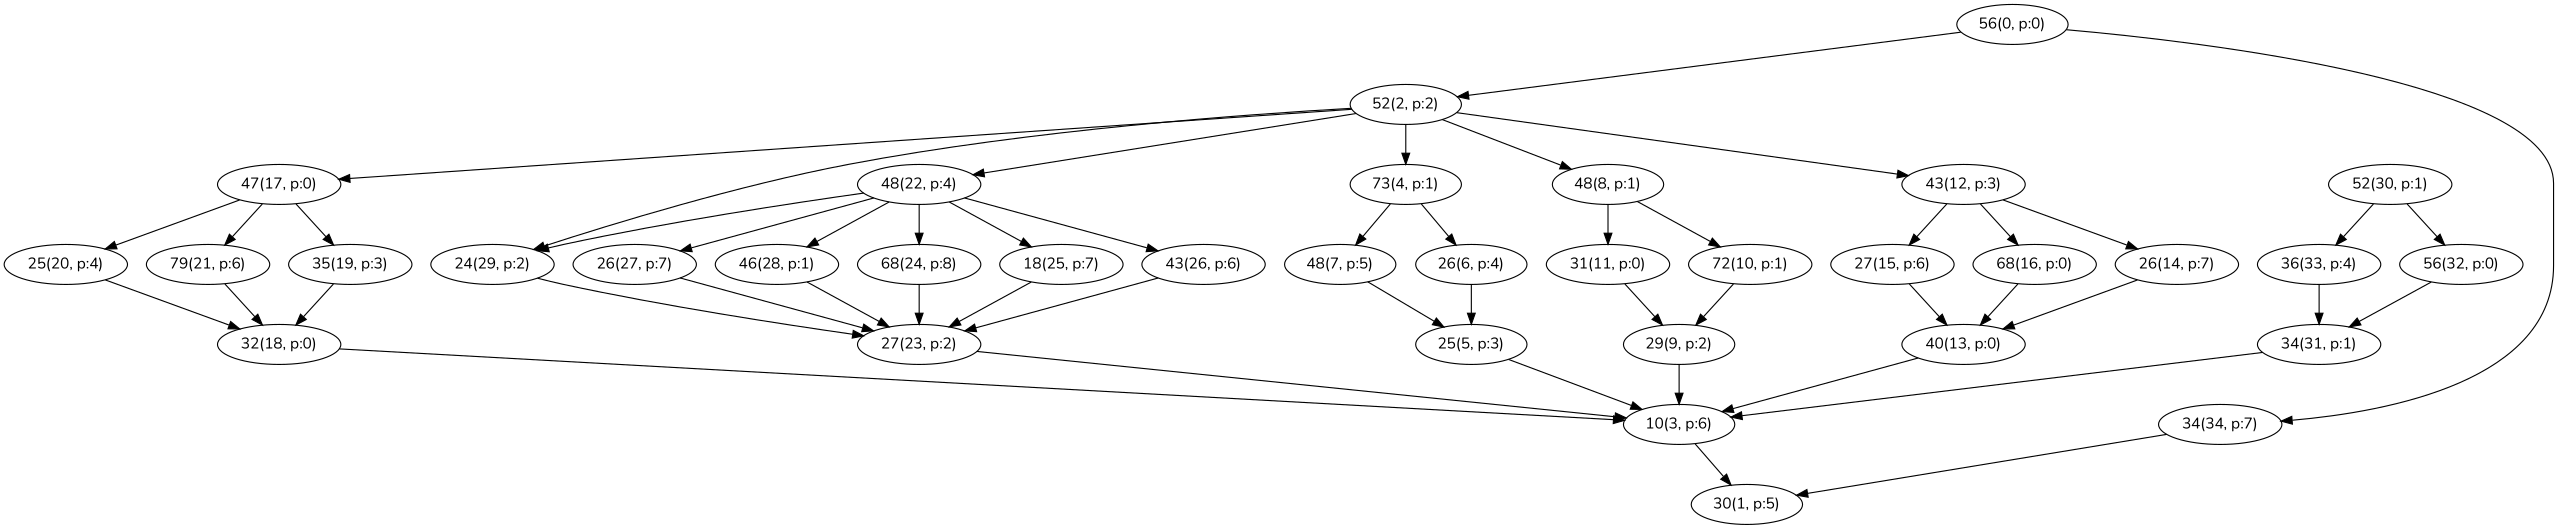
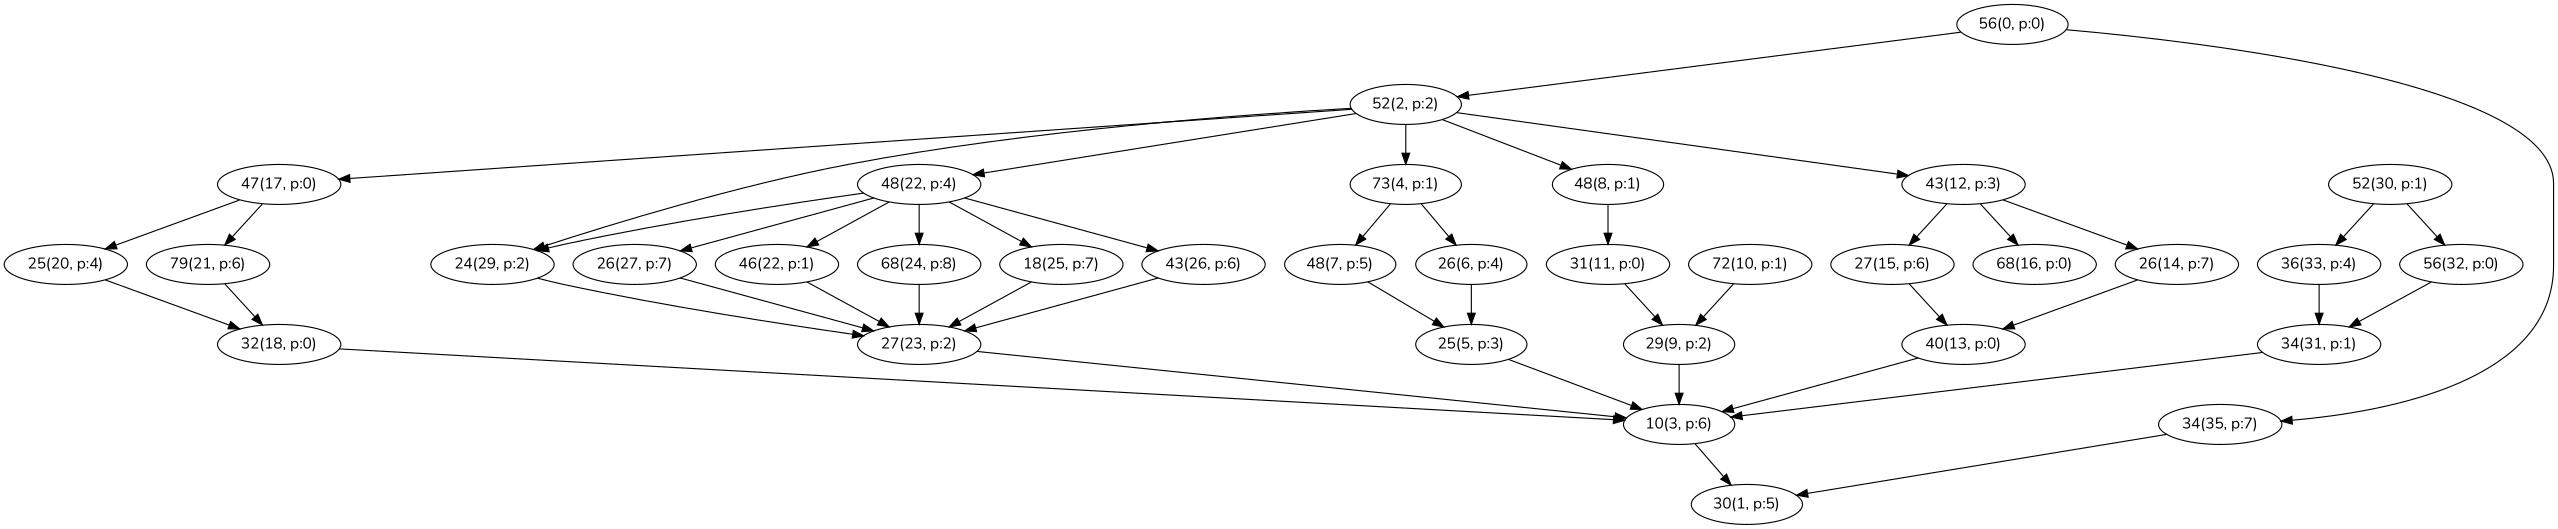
(1674, 222) -> none
(350, 264) -> none
(777, 264) -> (777, 264)
(2003, 300) -> none
(2220, 424) -> (2220, 424)
